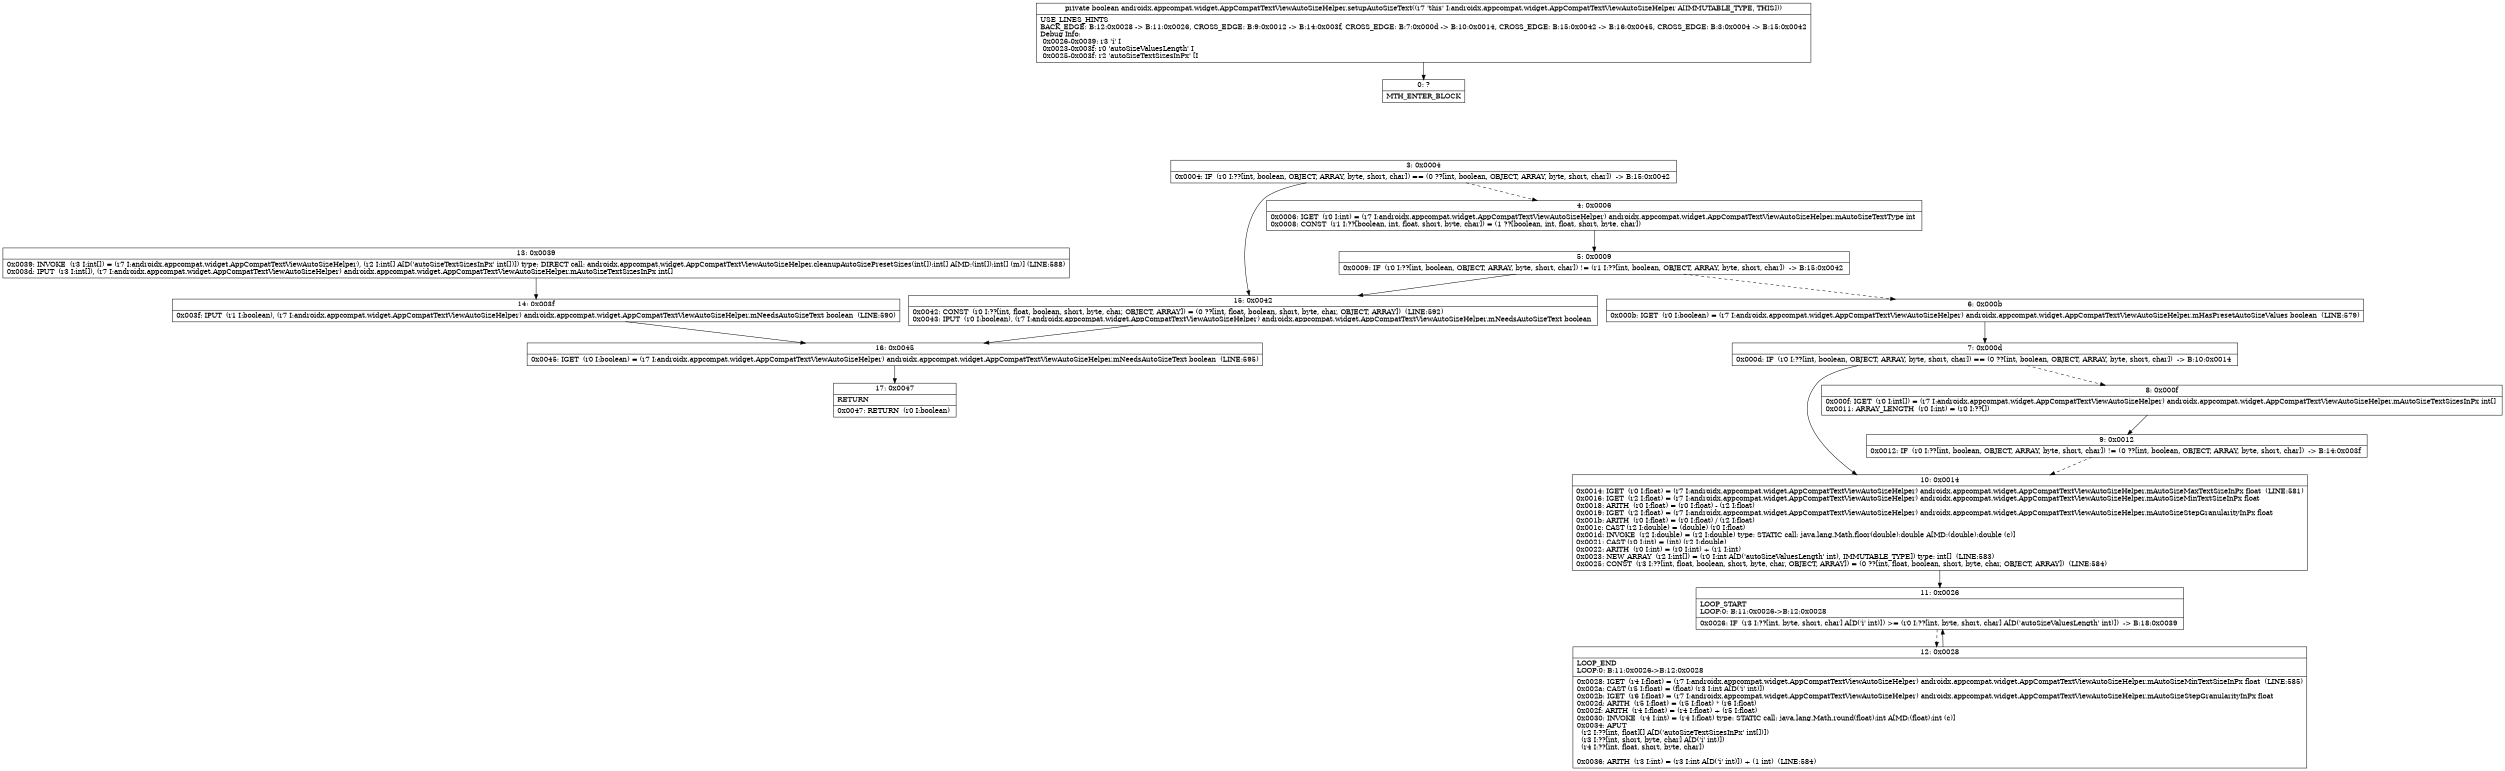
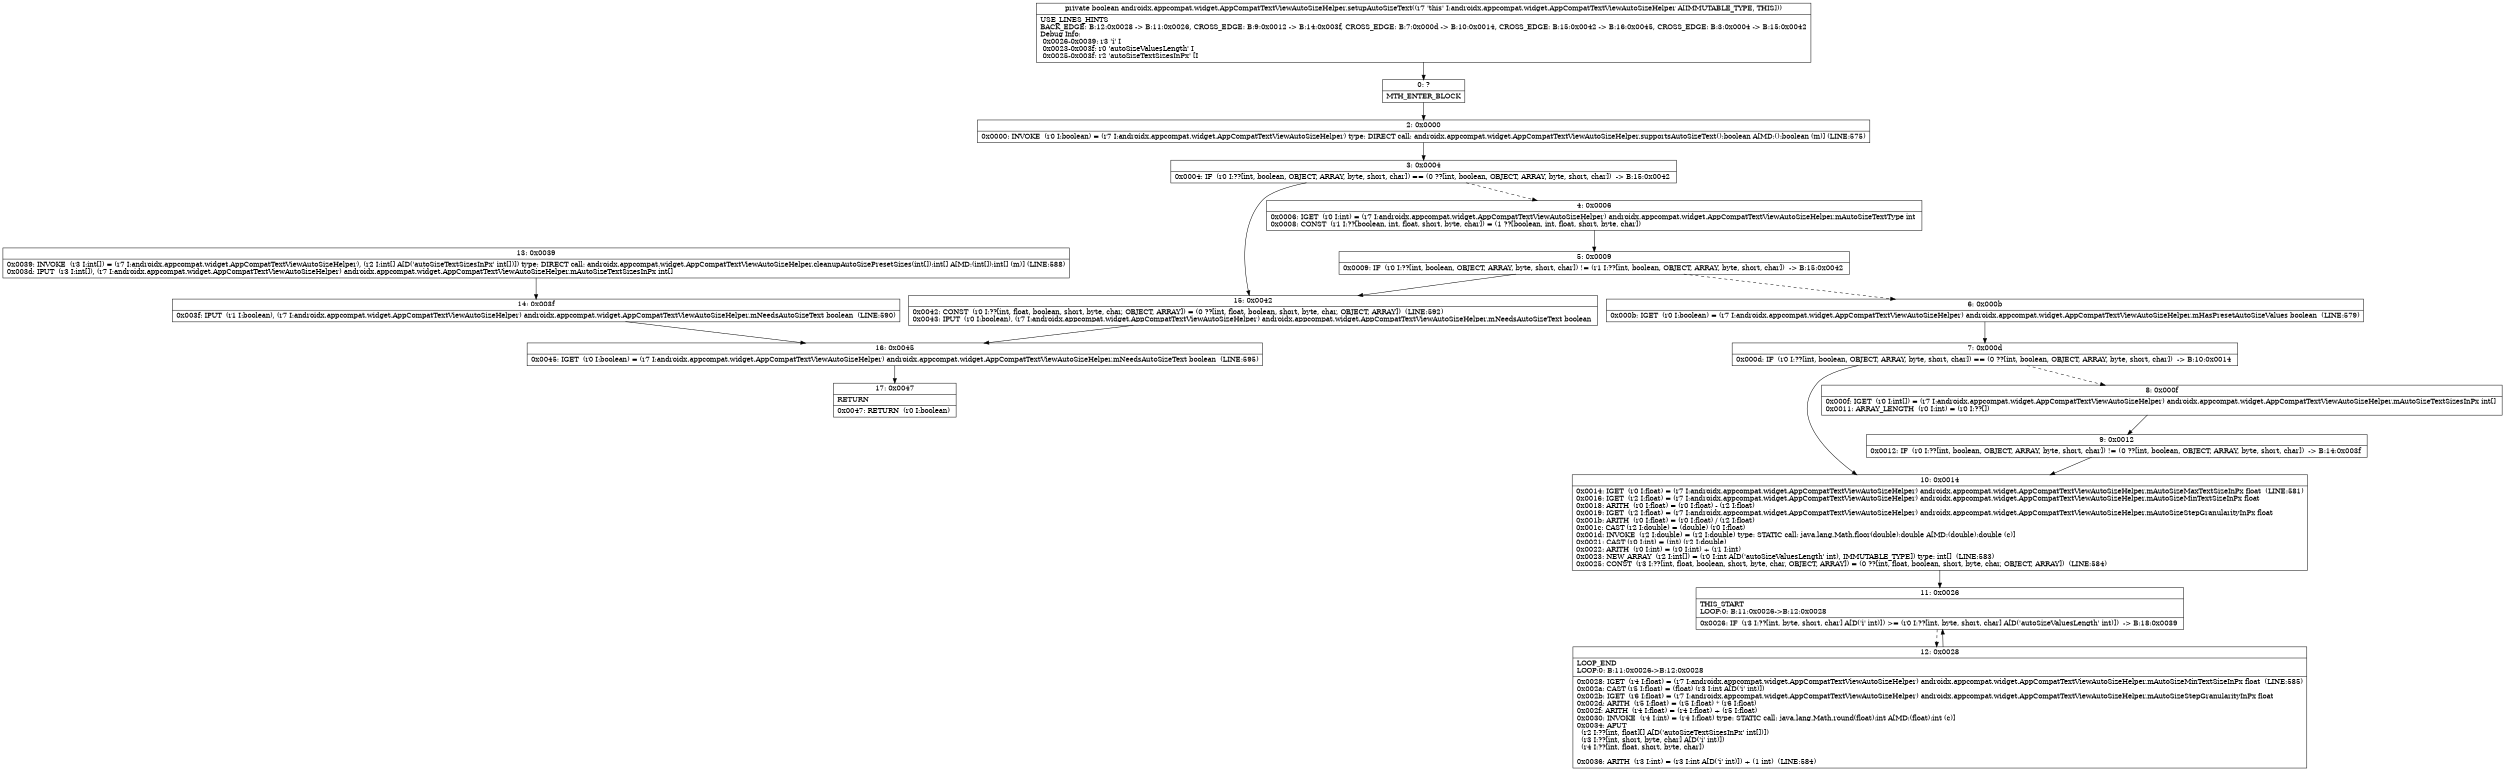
none -> (1424, 131)
(2073, 465) -> (2073, 465)
(1723, 604) -> (1722, 604)
